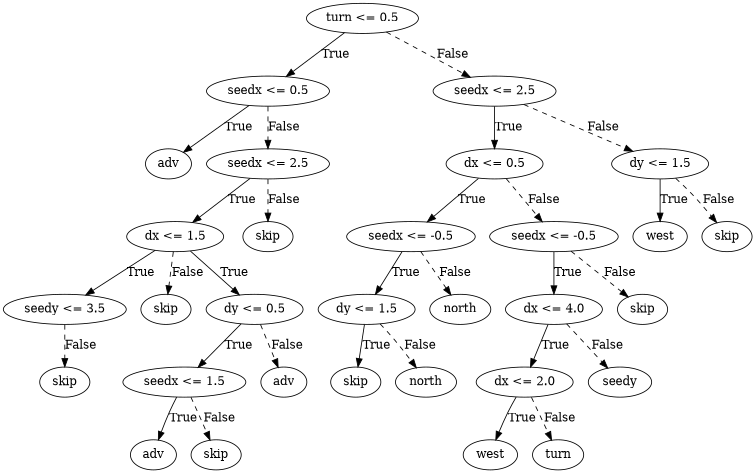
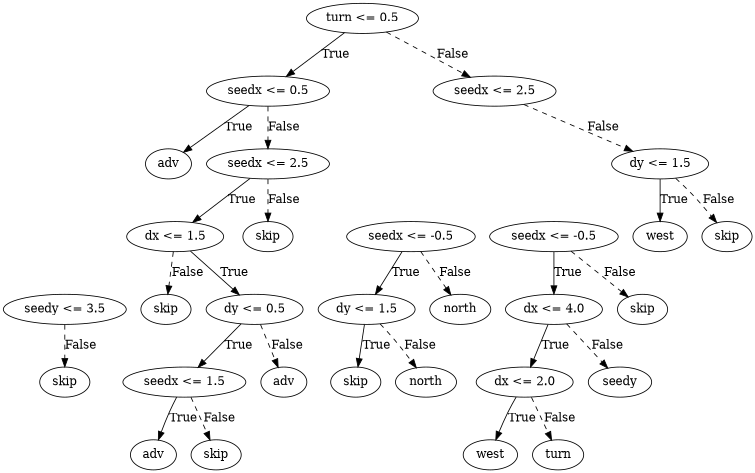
(495, 164) -> none
(124, 270) -> none
